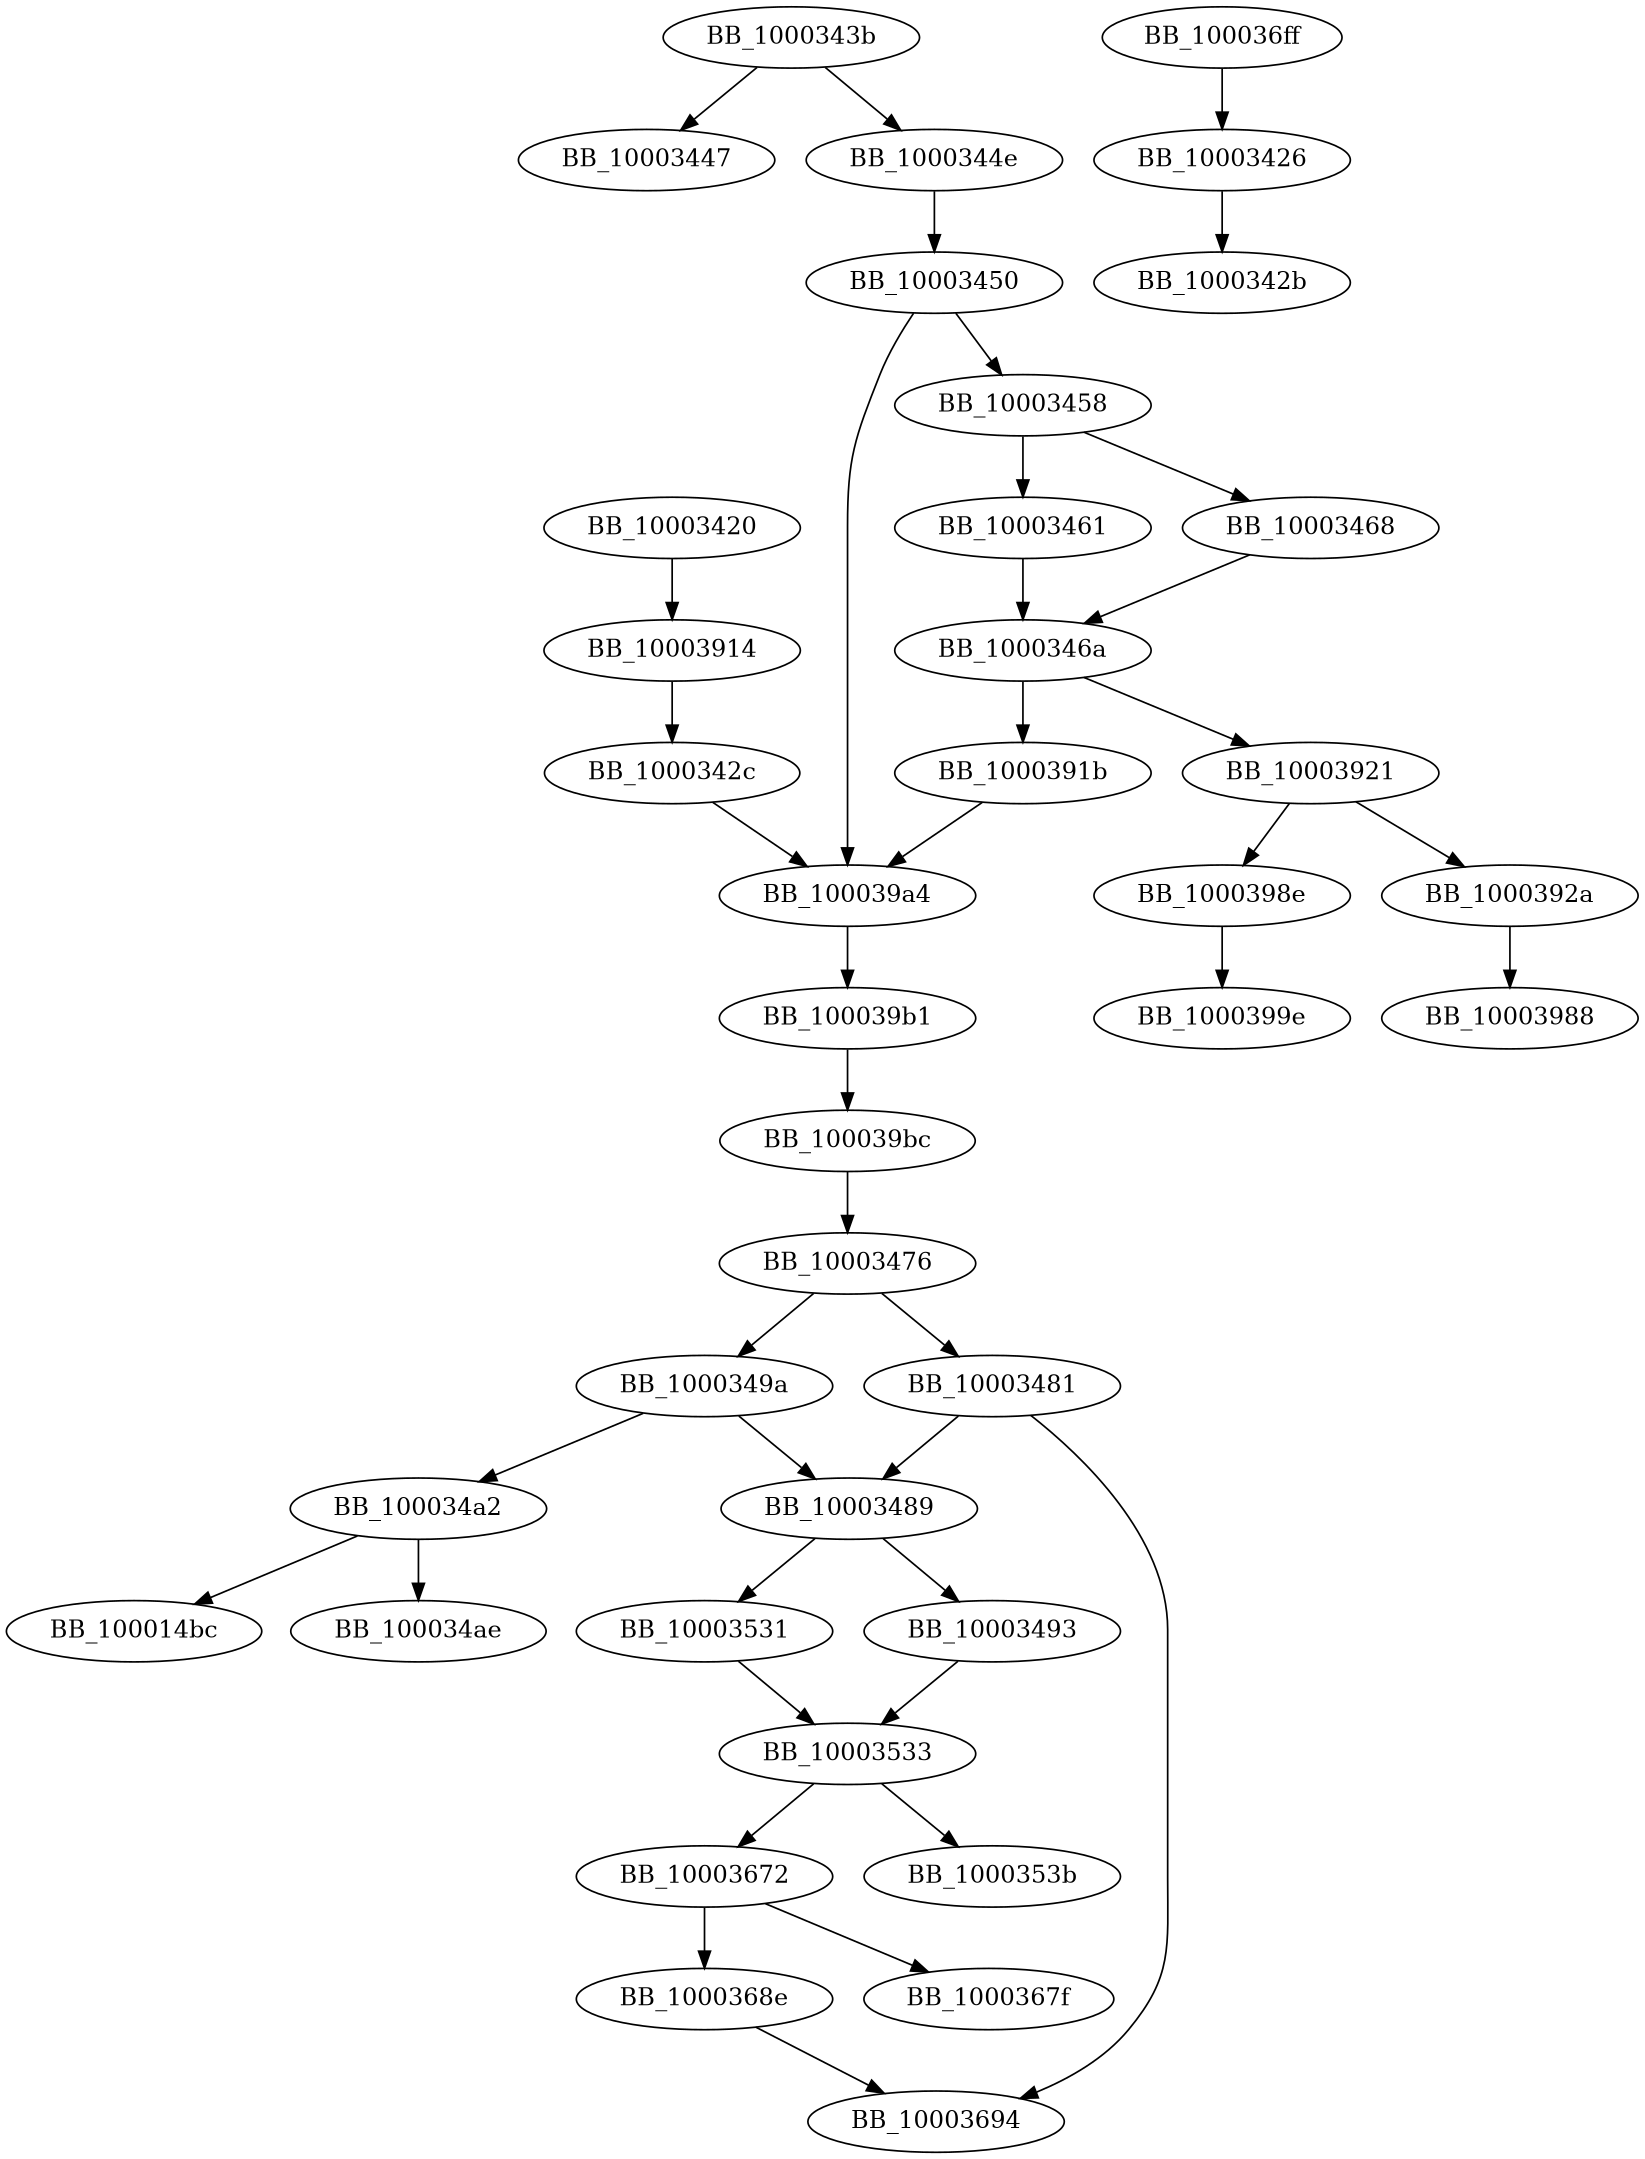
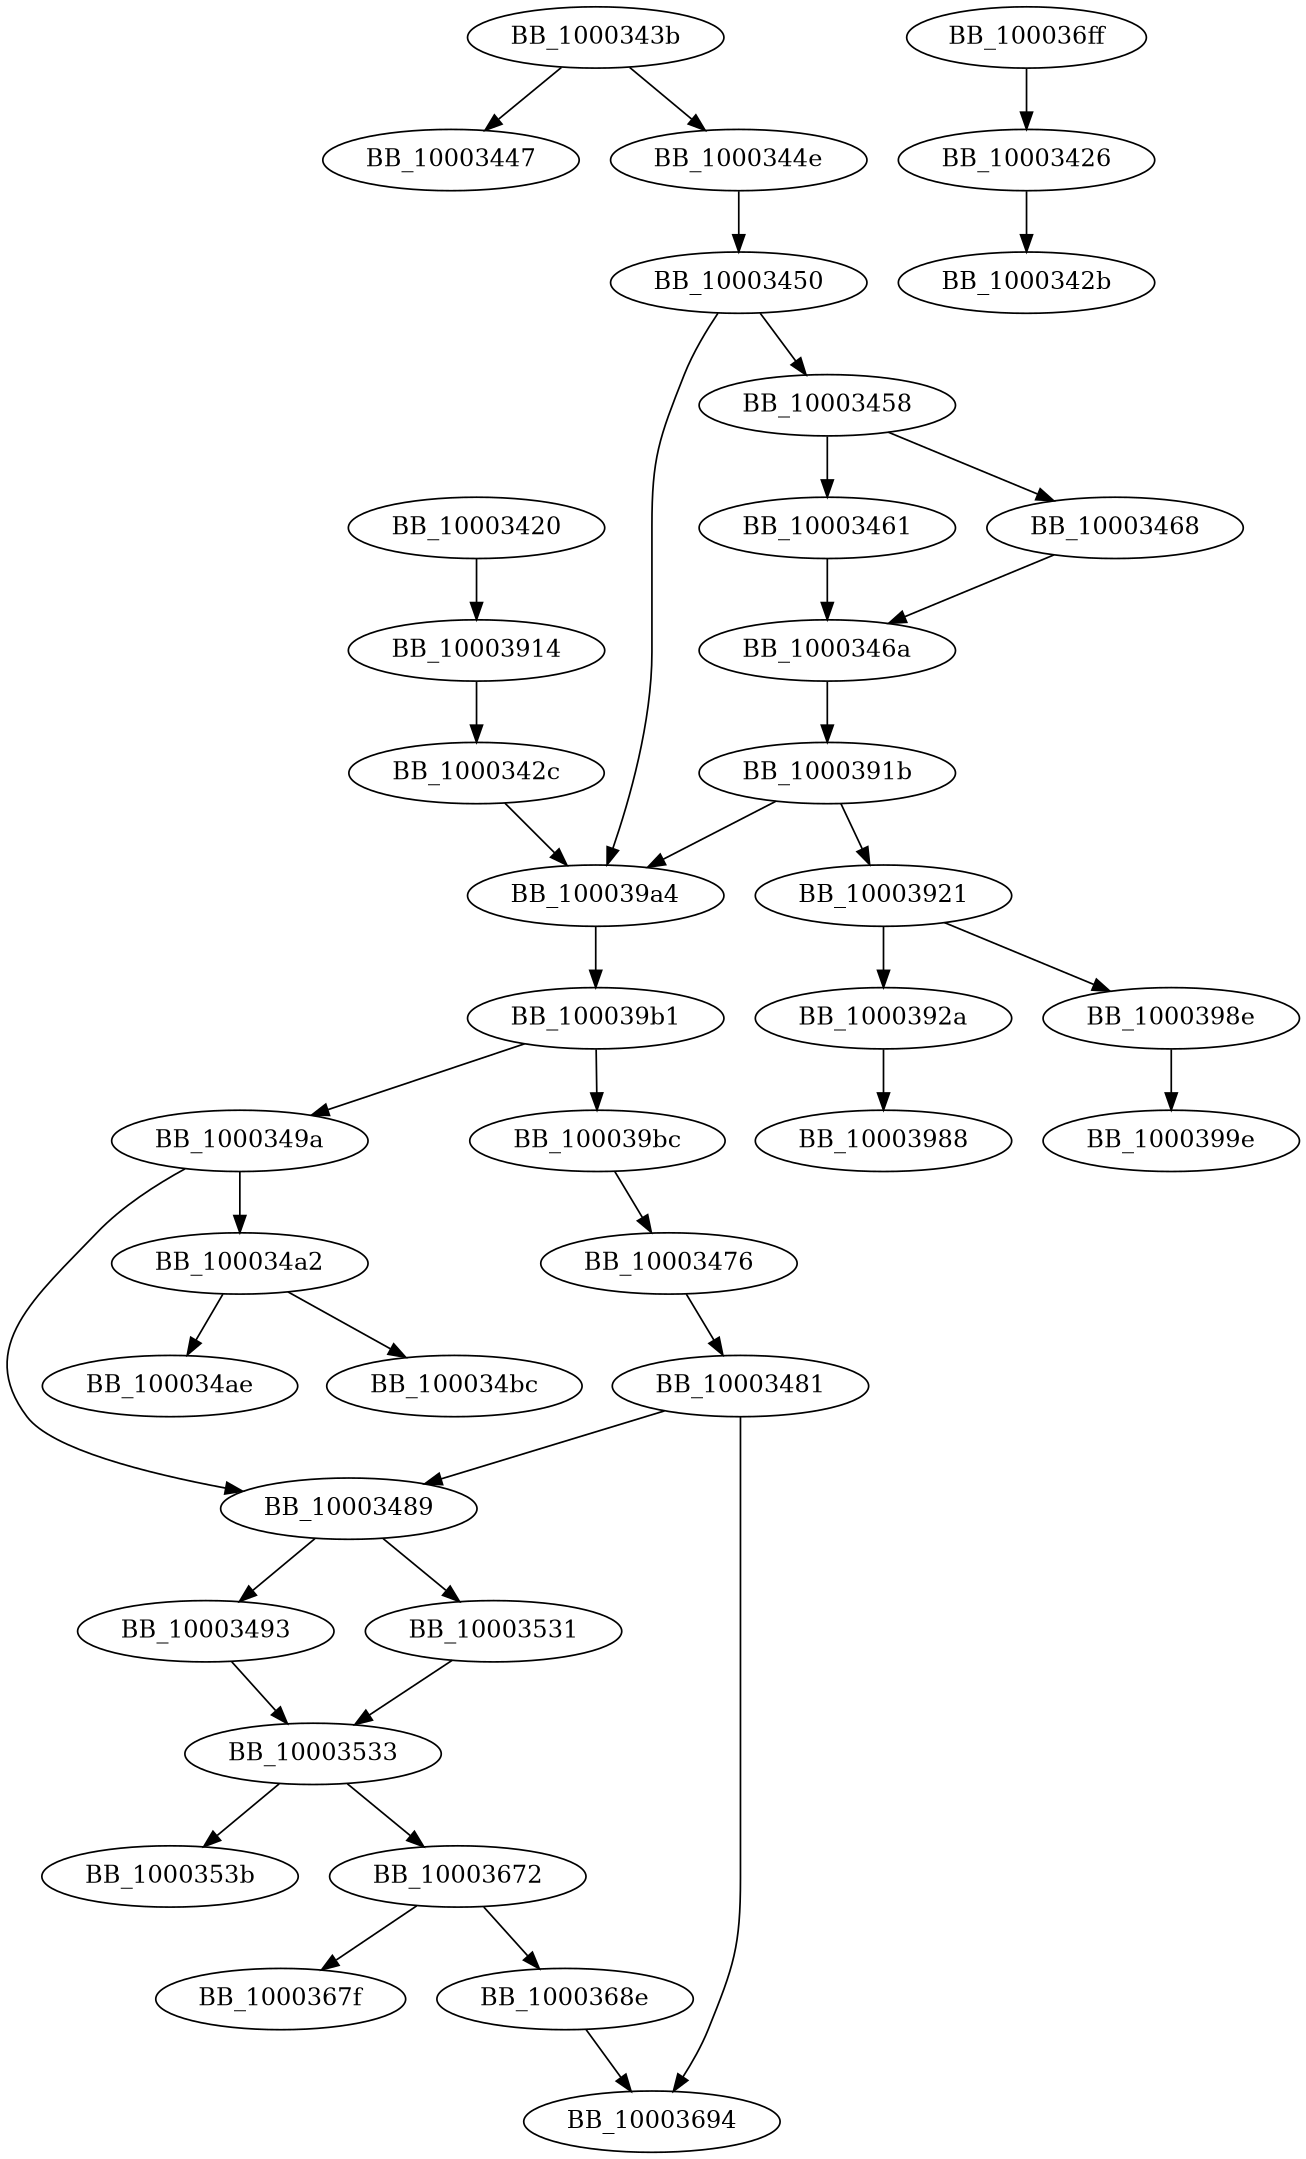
(1159, 708) -> (852, 826)
(783, 1319) -> (426, 1077)
(134, 1631) -> (454, 1386)
